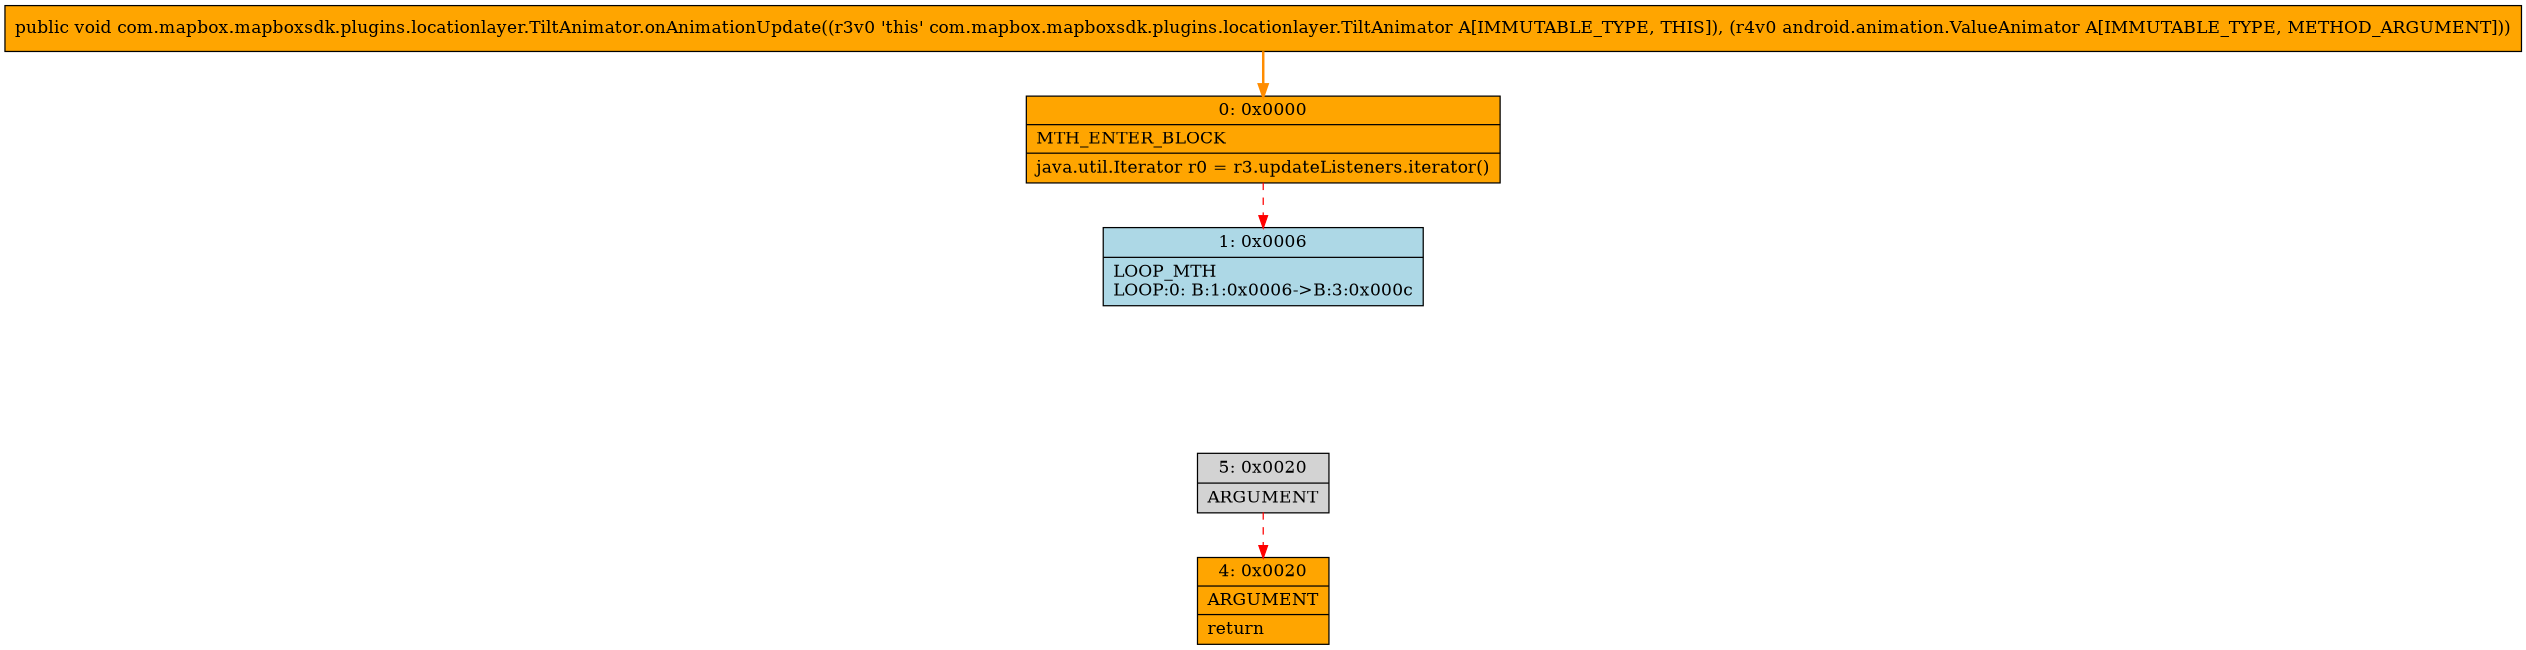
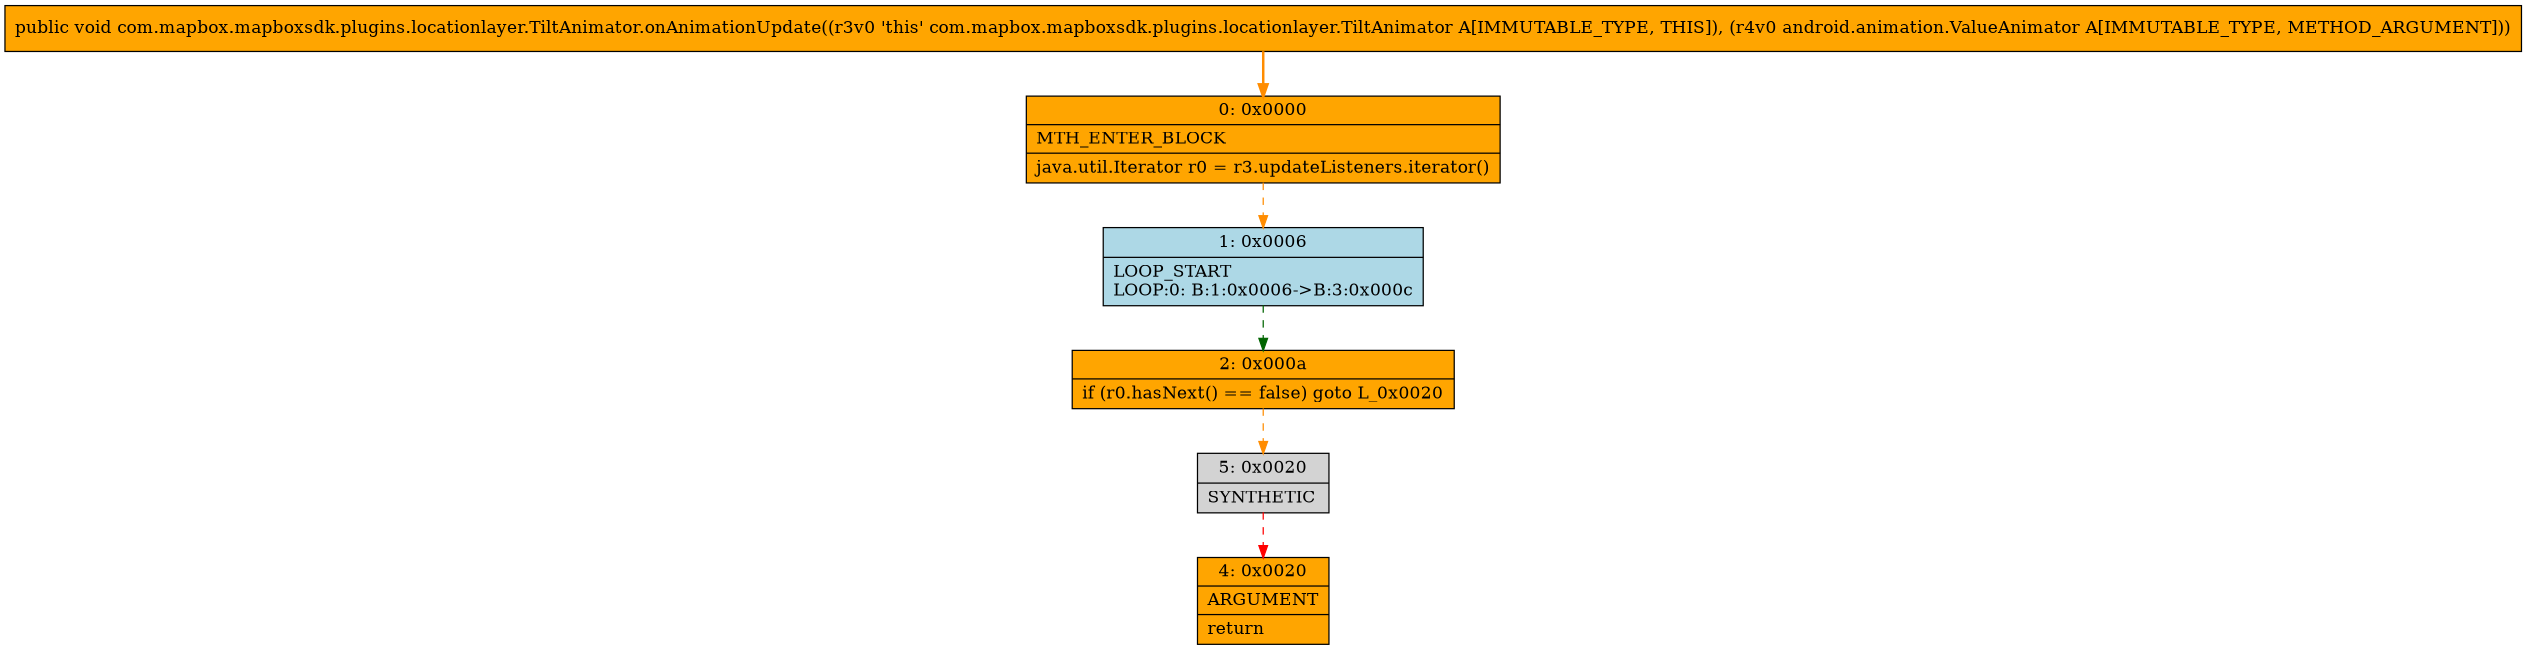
(1263, 199) -> (1263, 199)
(1165, 272) -> (1173, 272)
none -> (1263, 380)
(1263, 497) -> (1262, 497)
